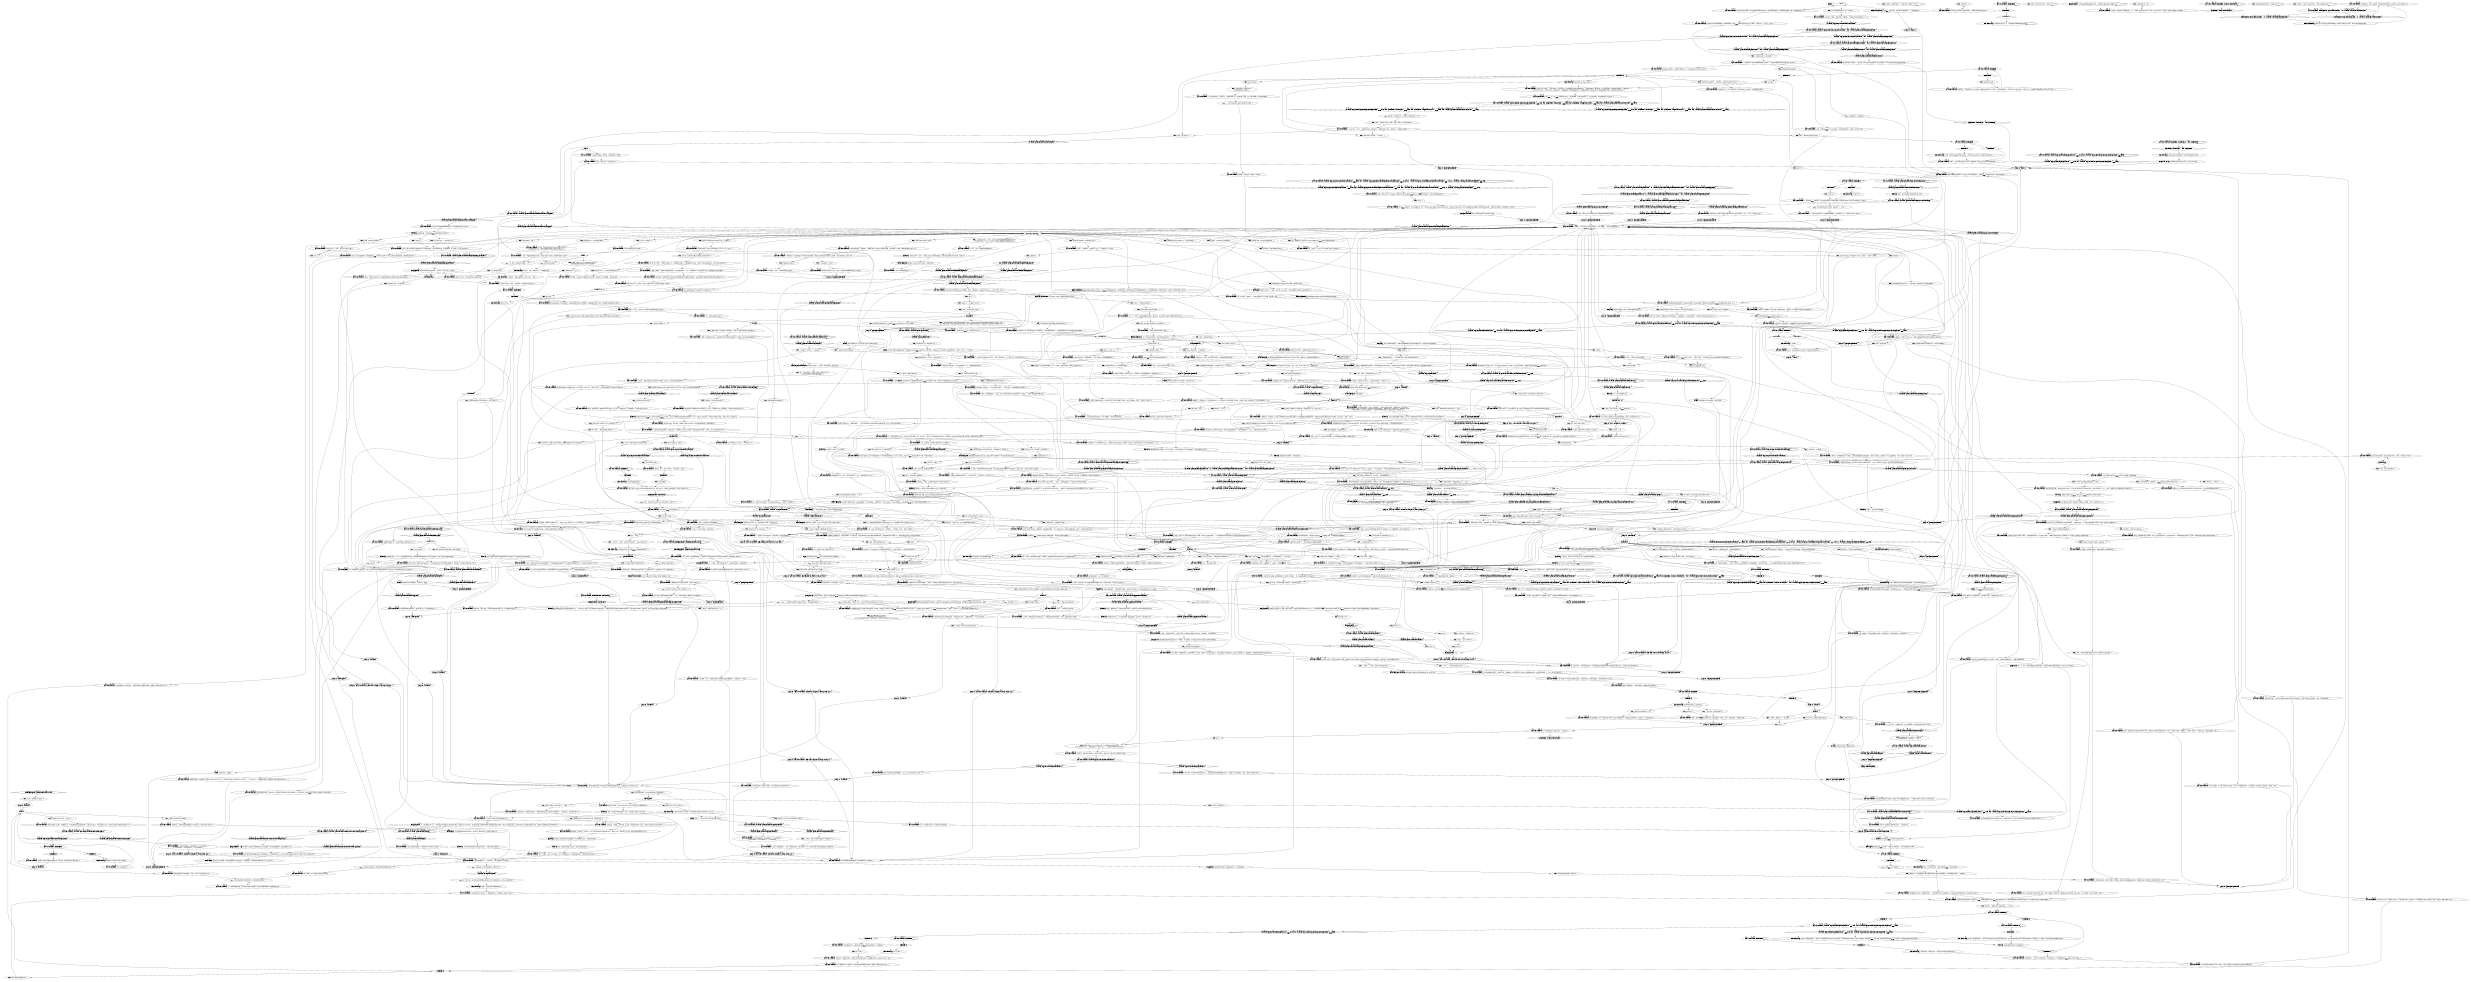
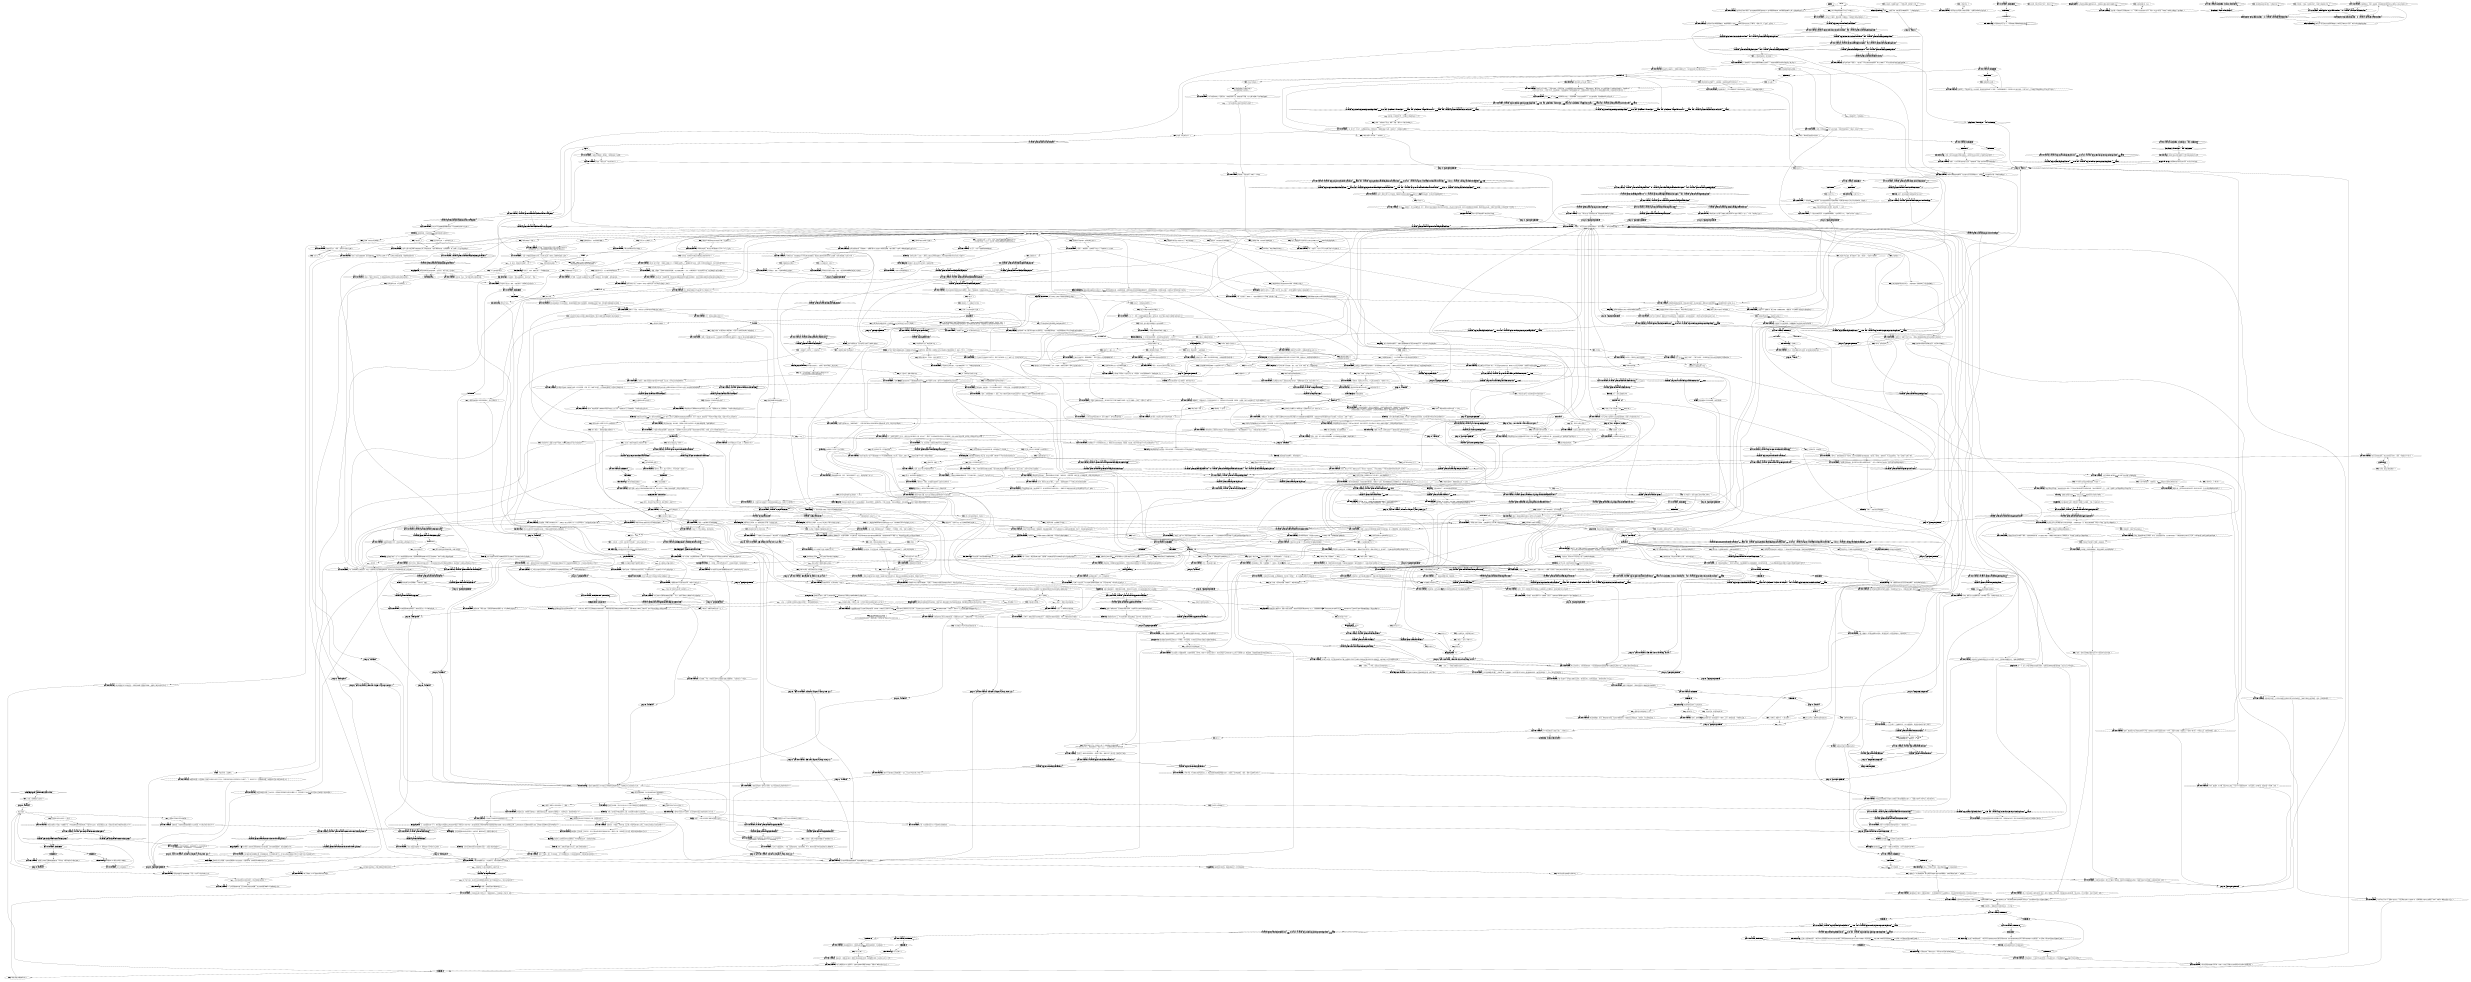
(1519, 409) -> none
(869, 516) -> (869, 516)
(1043, 596) -> (1043, 596)
(21, 812) -> (21, 812)
